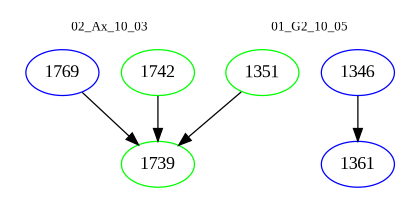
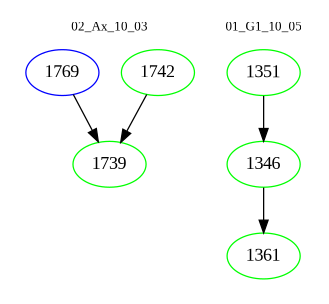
(310, 27) -> (264, 27)
(358, 73) -> (264, 164)
(224, 106) -> (264, 112)
(358, 164) -> (264, 256)
